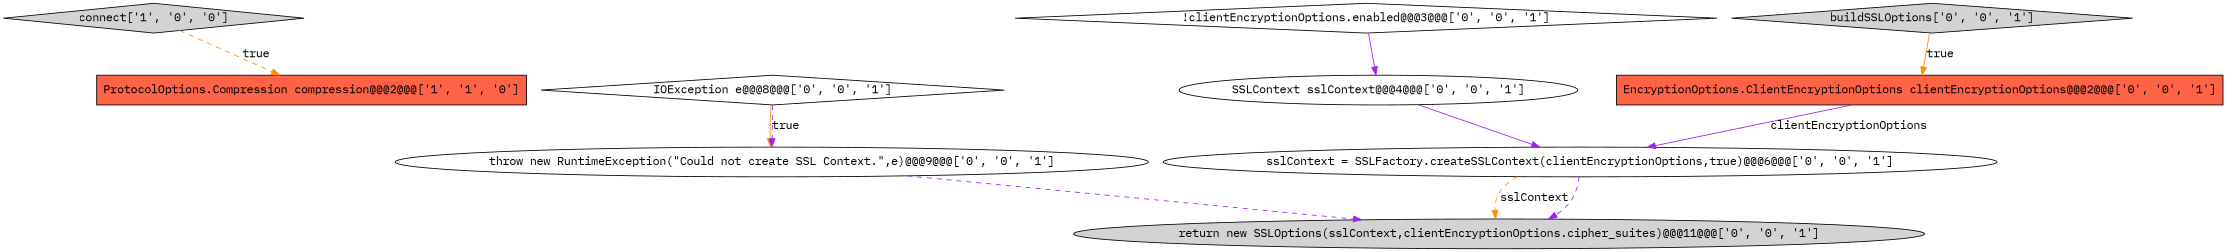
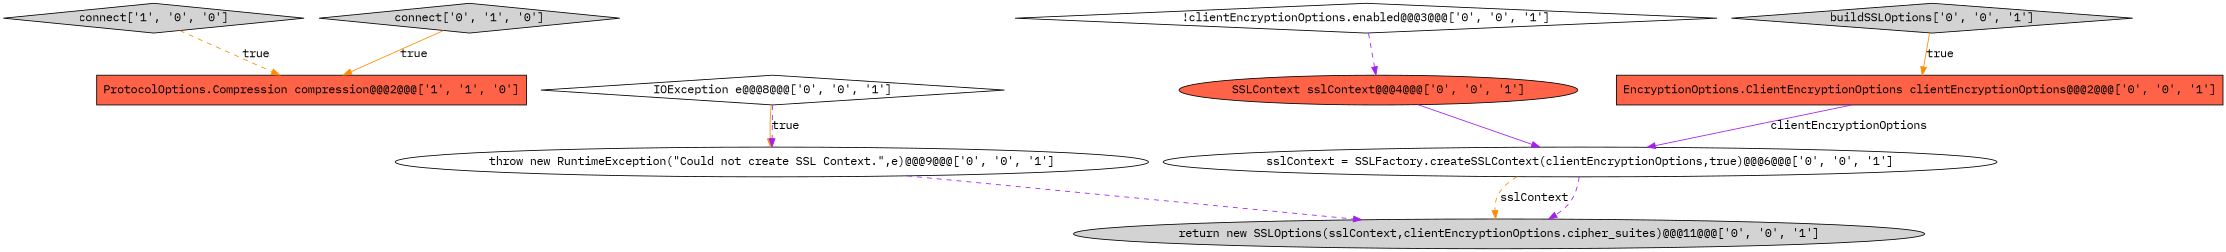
none -> (469, 18)
(1371, 50) -> (1371, 50)
(1378, 90) -> (1378, 90)
